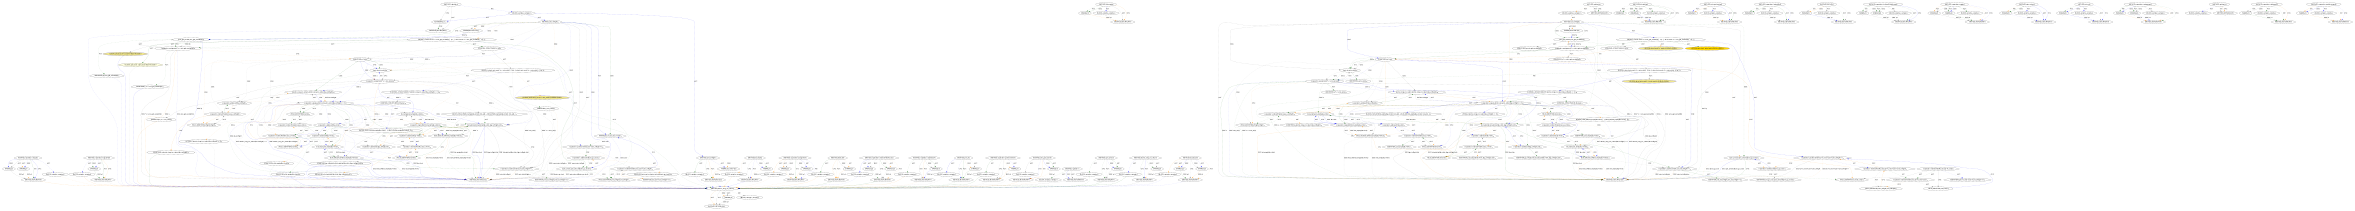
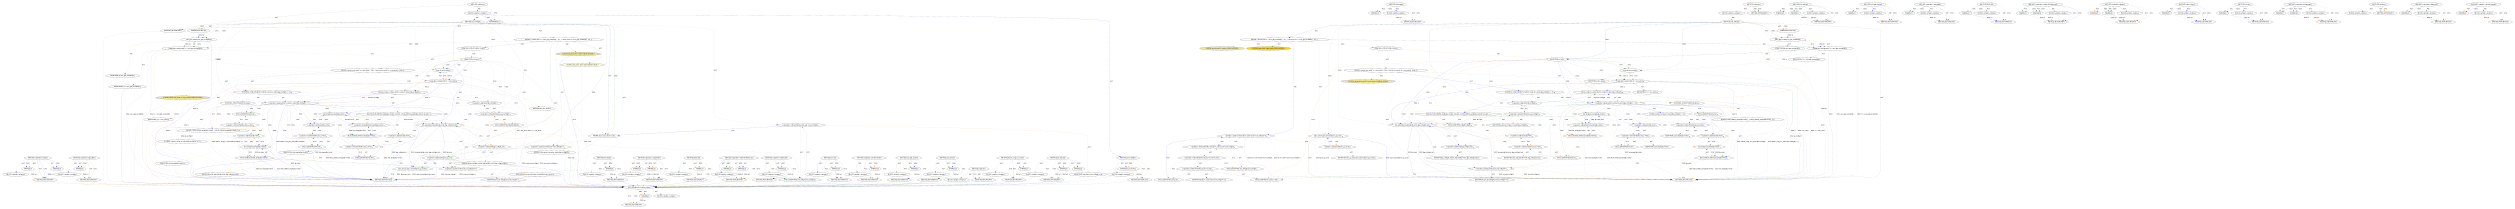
(610, 157) -> (683, 27)
(1927, 175) -> (1199, 163)
